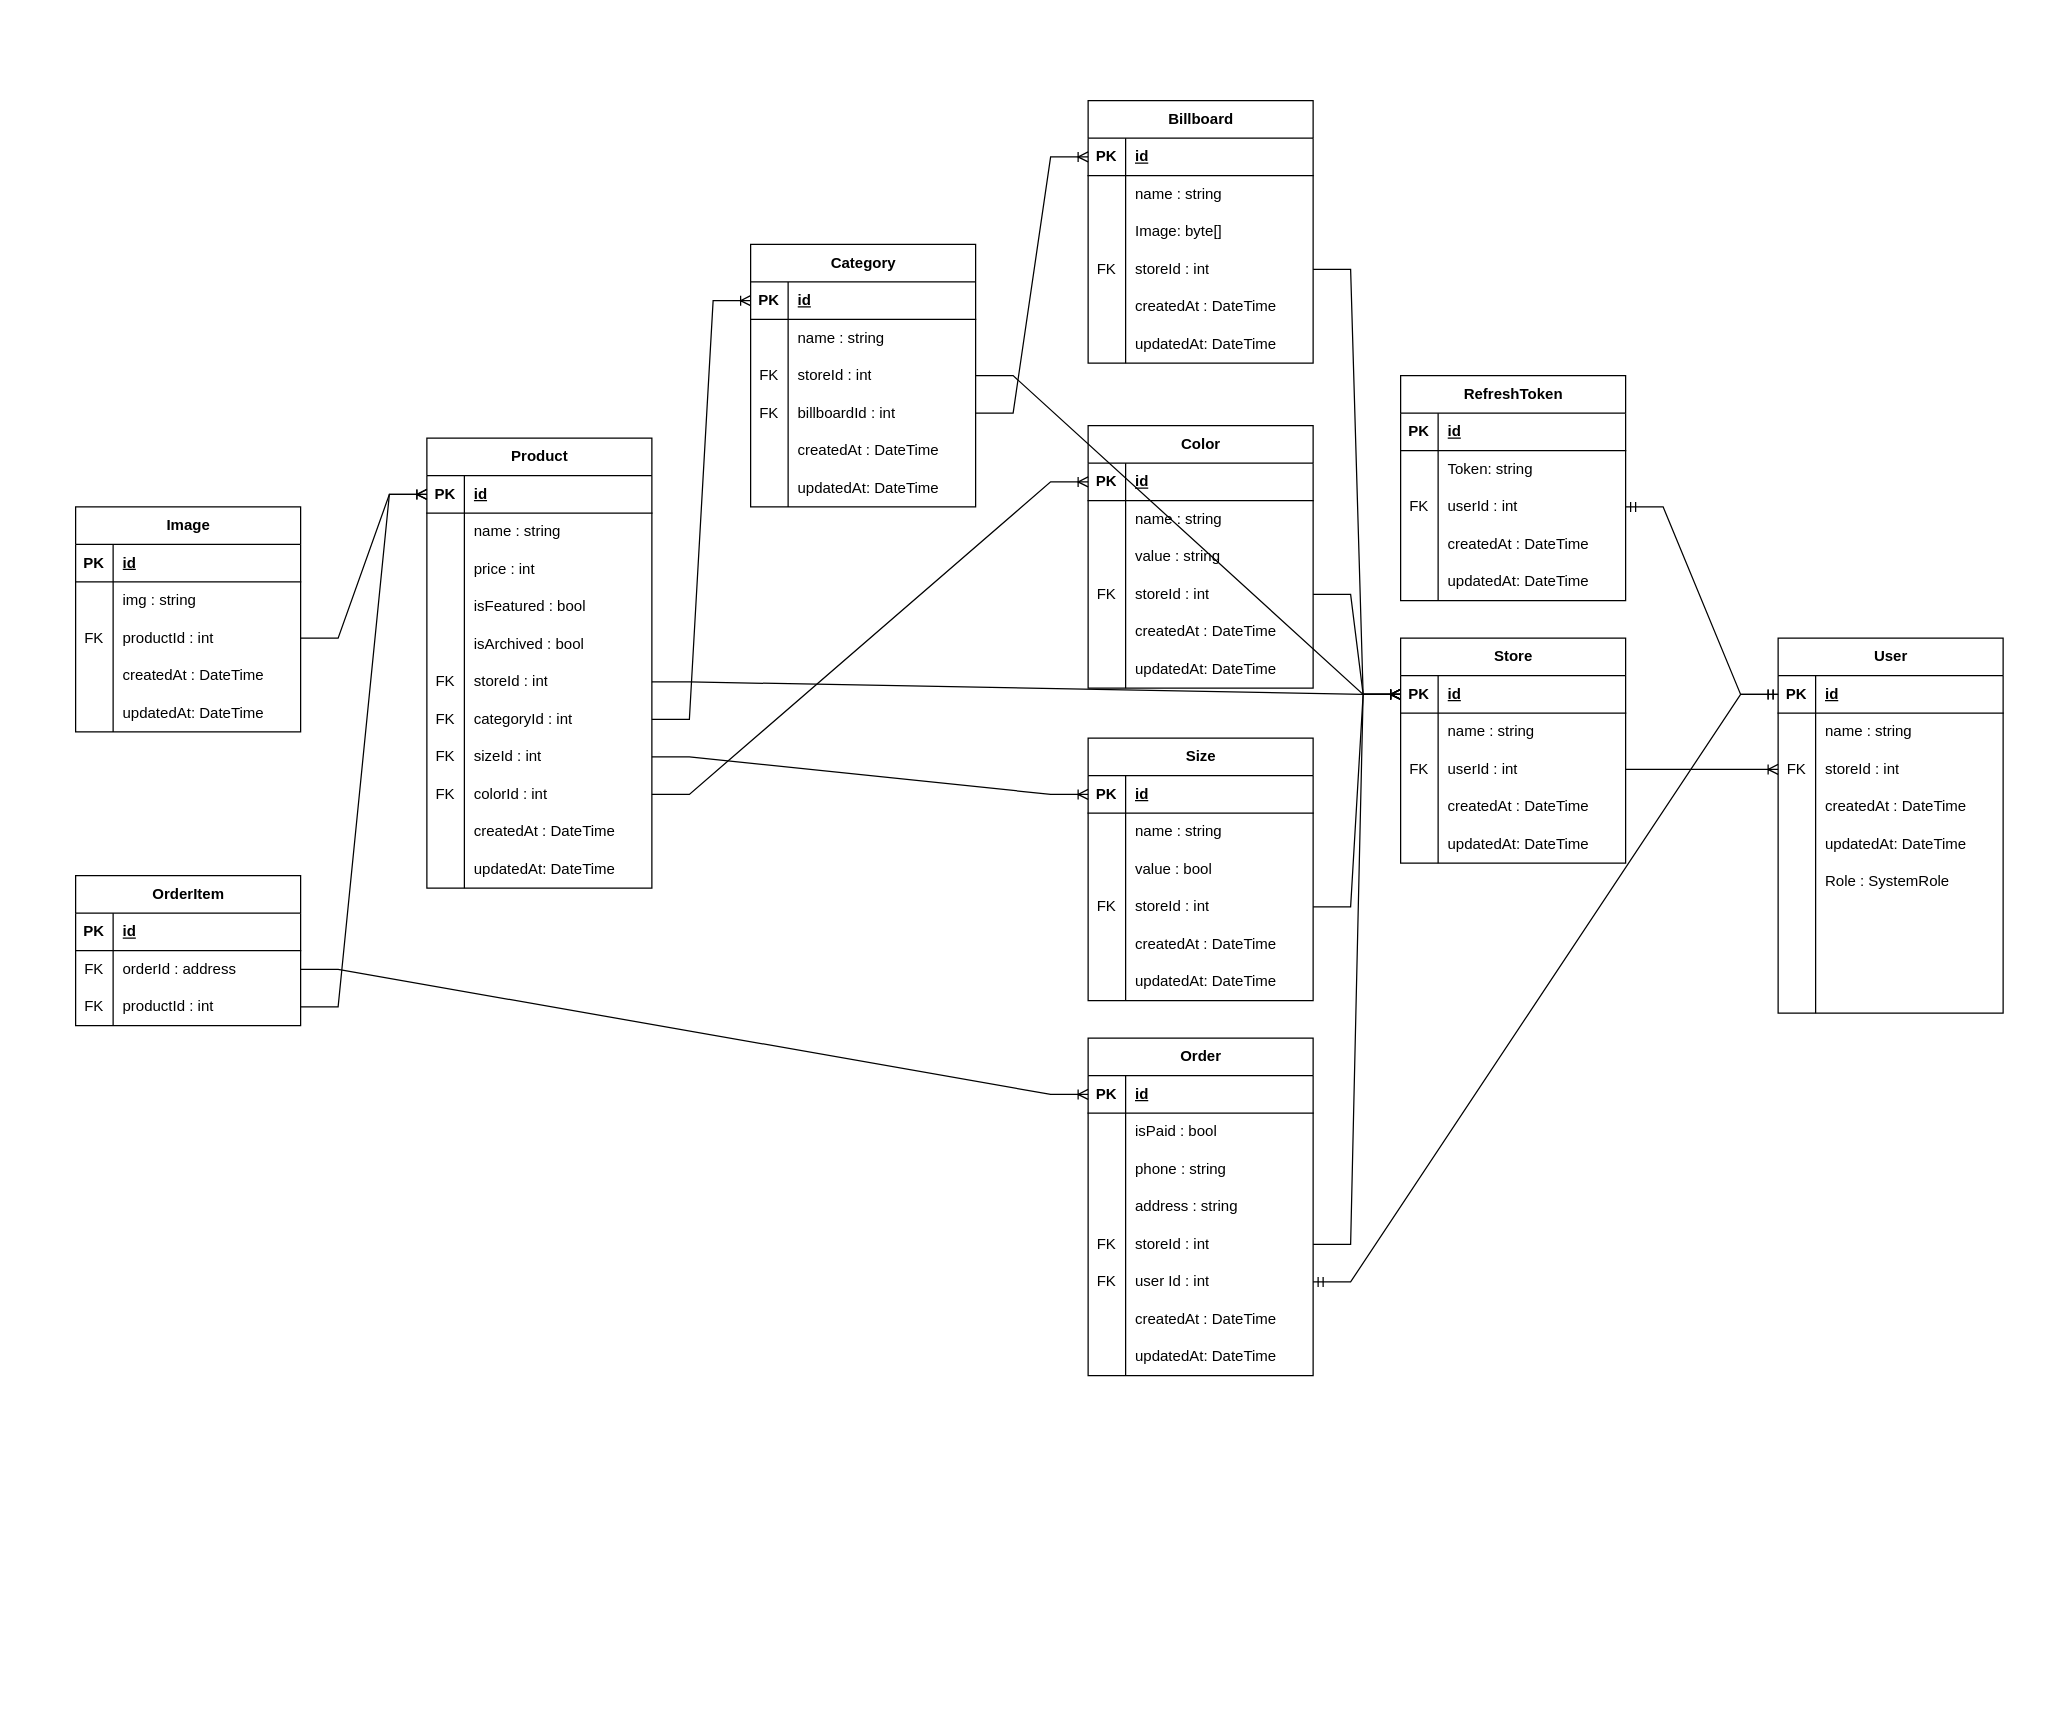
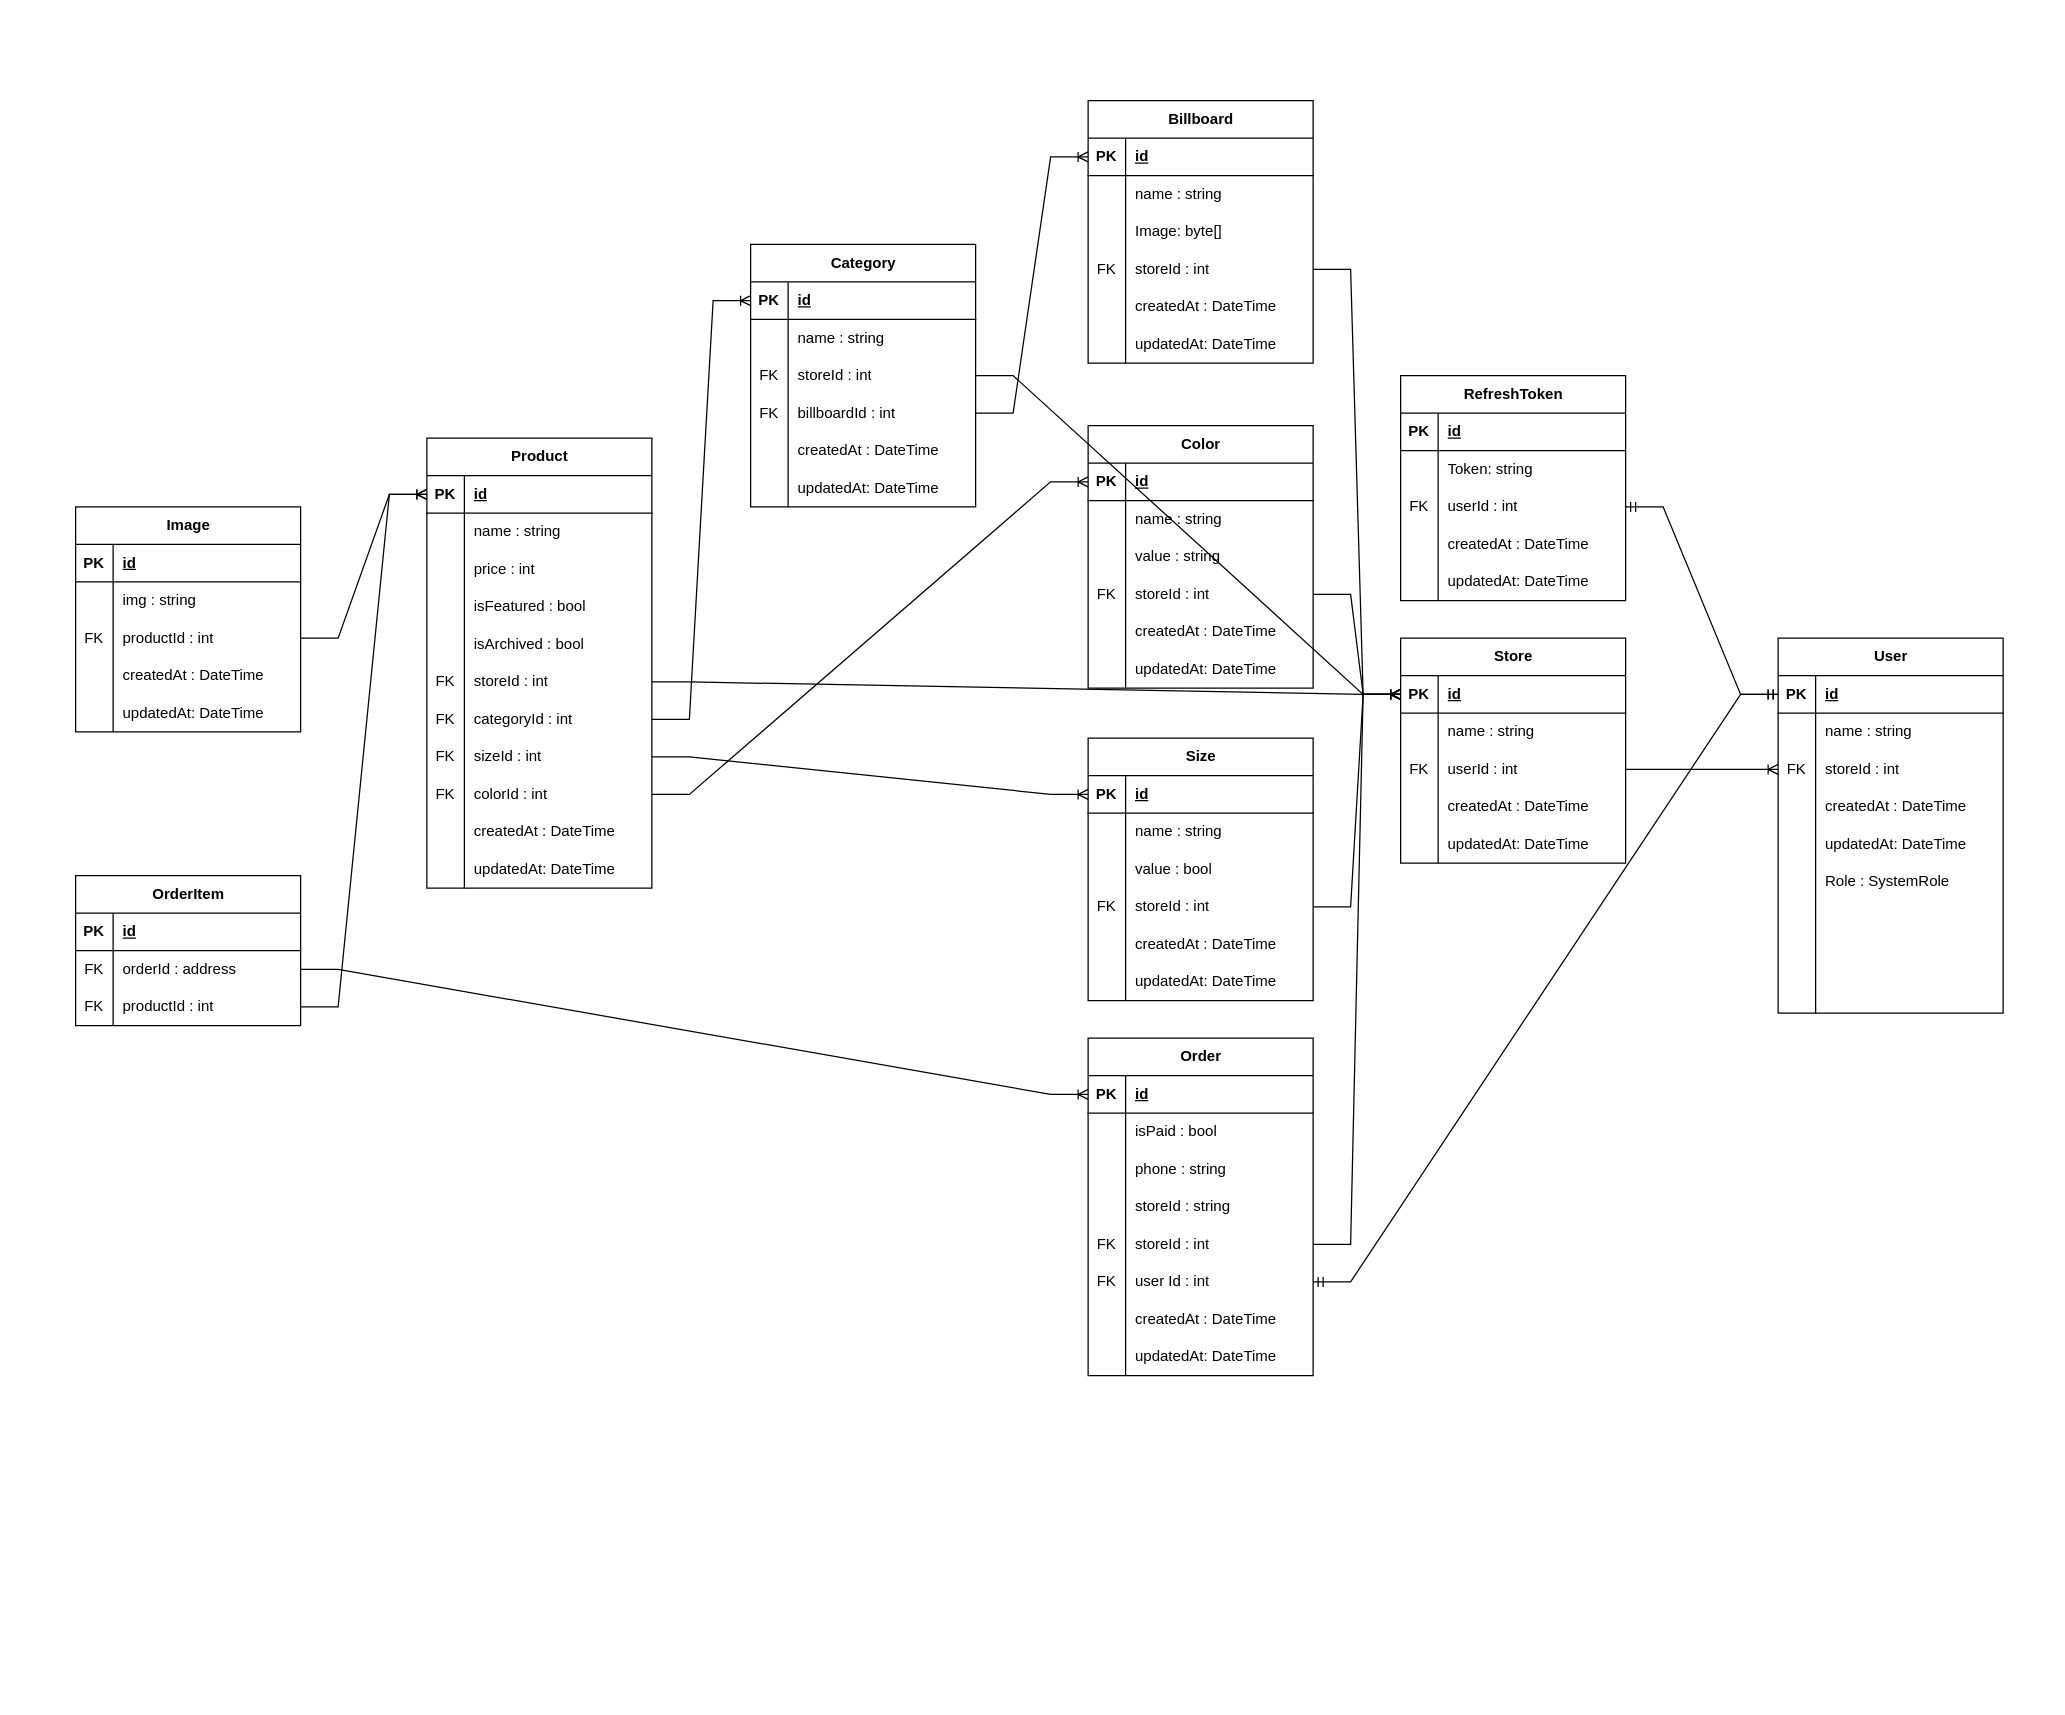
(1195, 1207) -> (1195, 1207)
